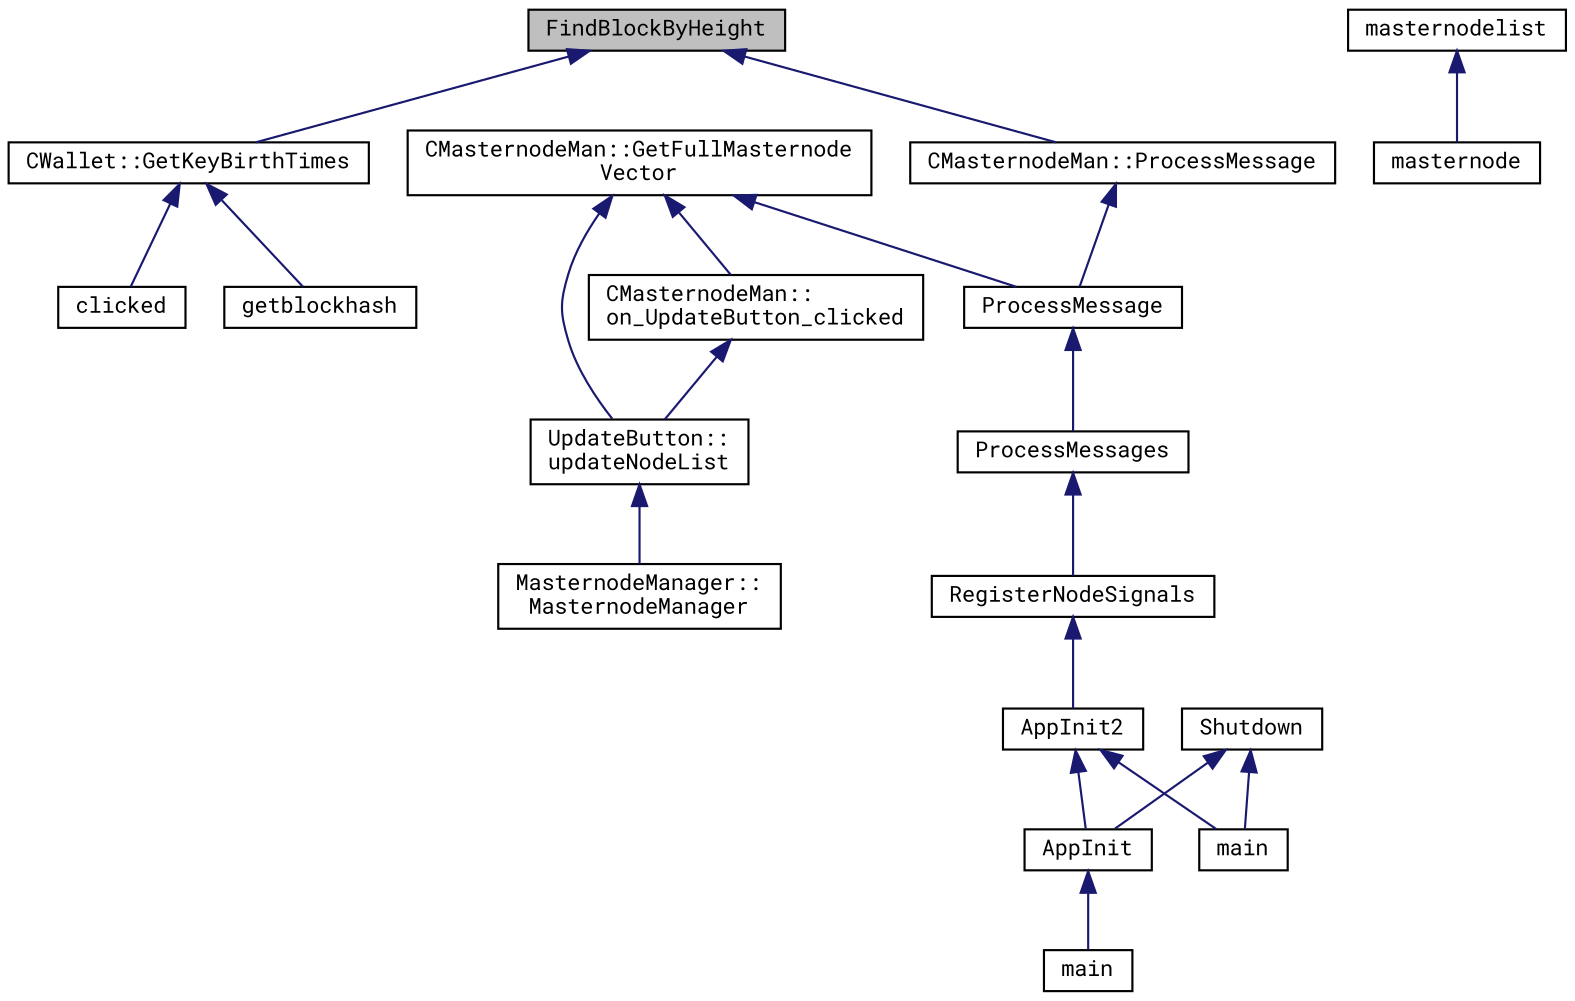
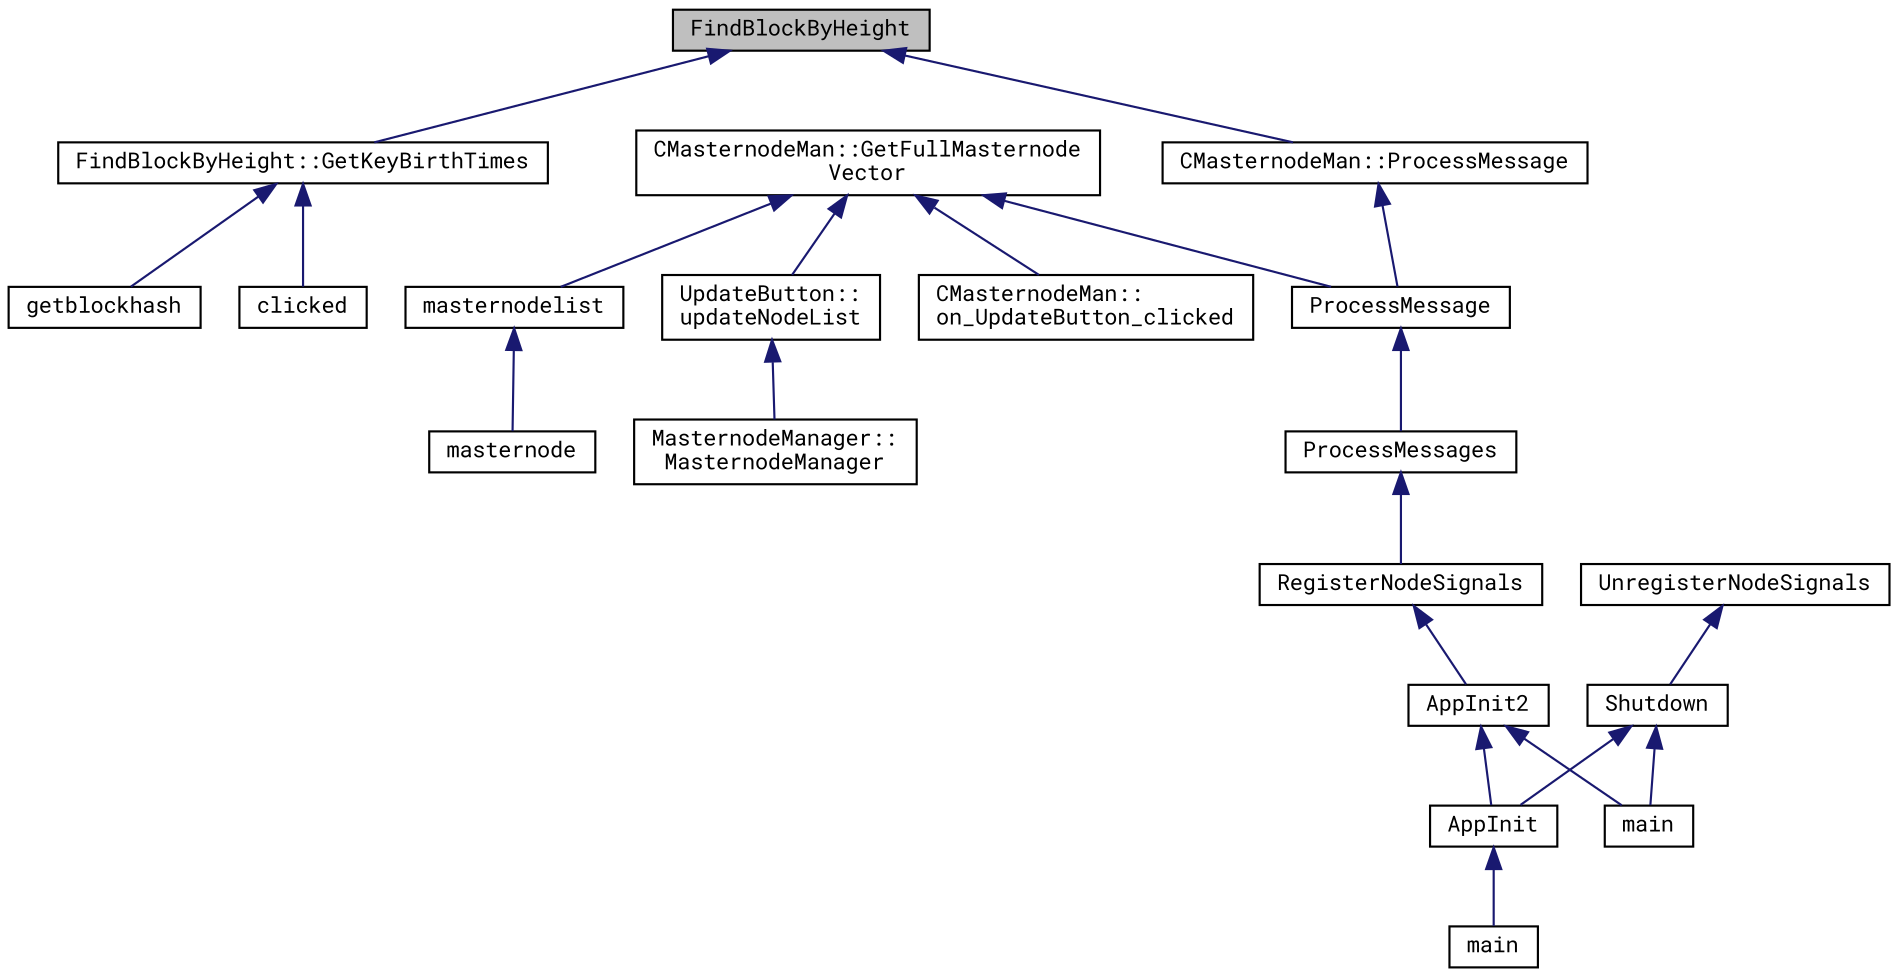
(189, 163) -> (303, 163)
none -> (666, 245)
(691, 388) -> none
none -> (1735, 585)
